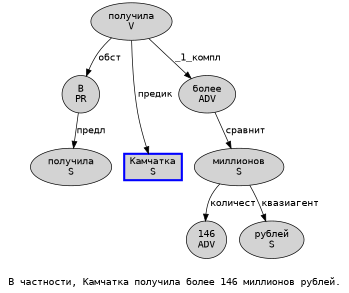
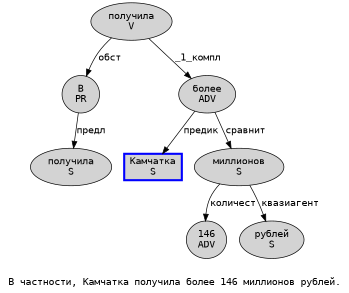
(135, 94) -> (181, 130)
